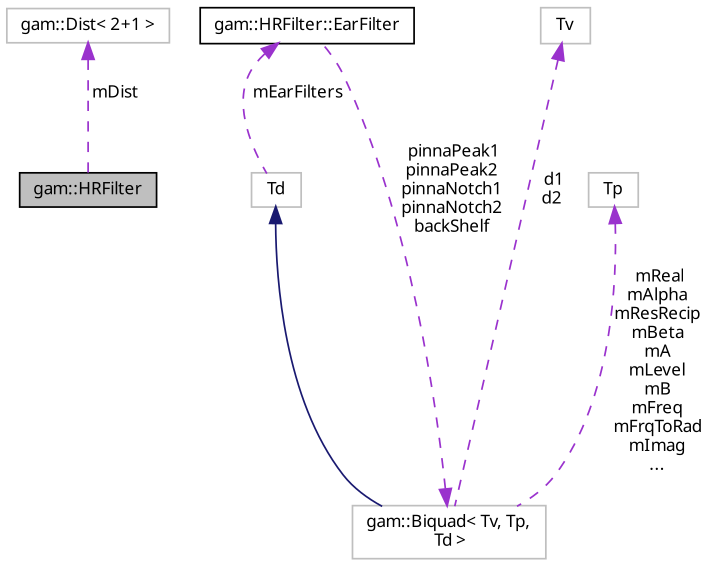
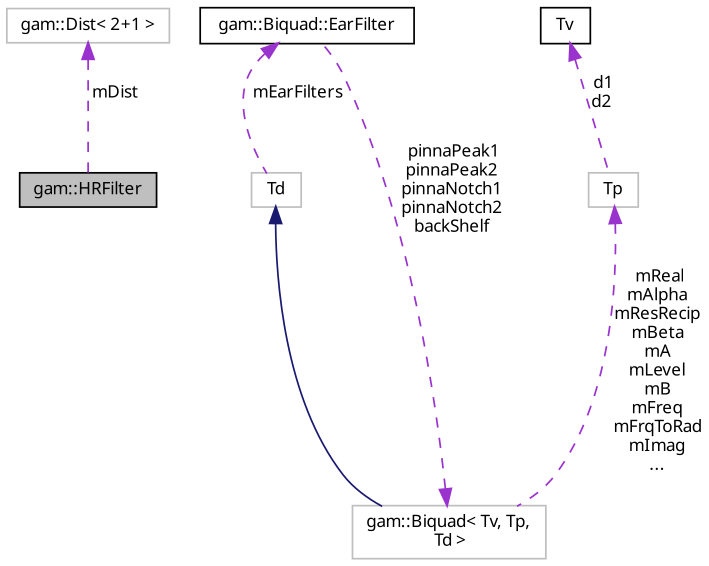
(307, 26) -> (307, 26)
(566, 26) -> (566, 26)
(506, 283) -> (592, 116)
